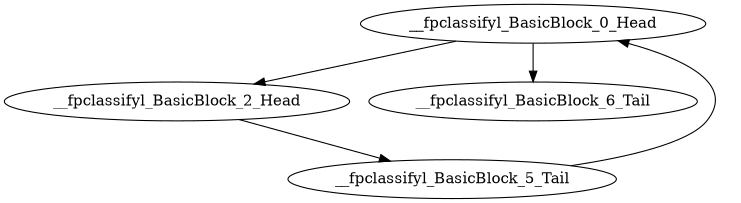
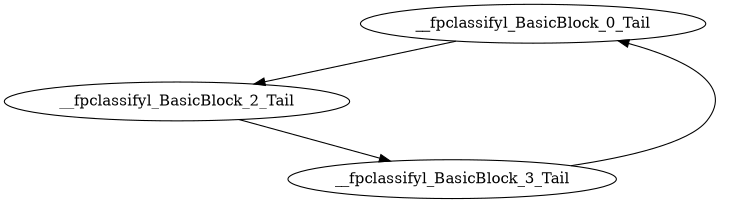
(533, 24) -> (533, 24)
(177, 101) -> (177, 101)
(533, 101) -> none
(452, 179) -> (452, 179)
